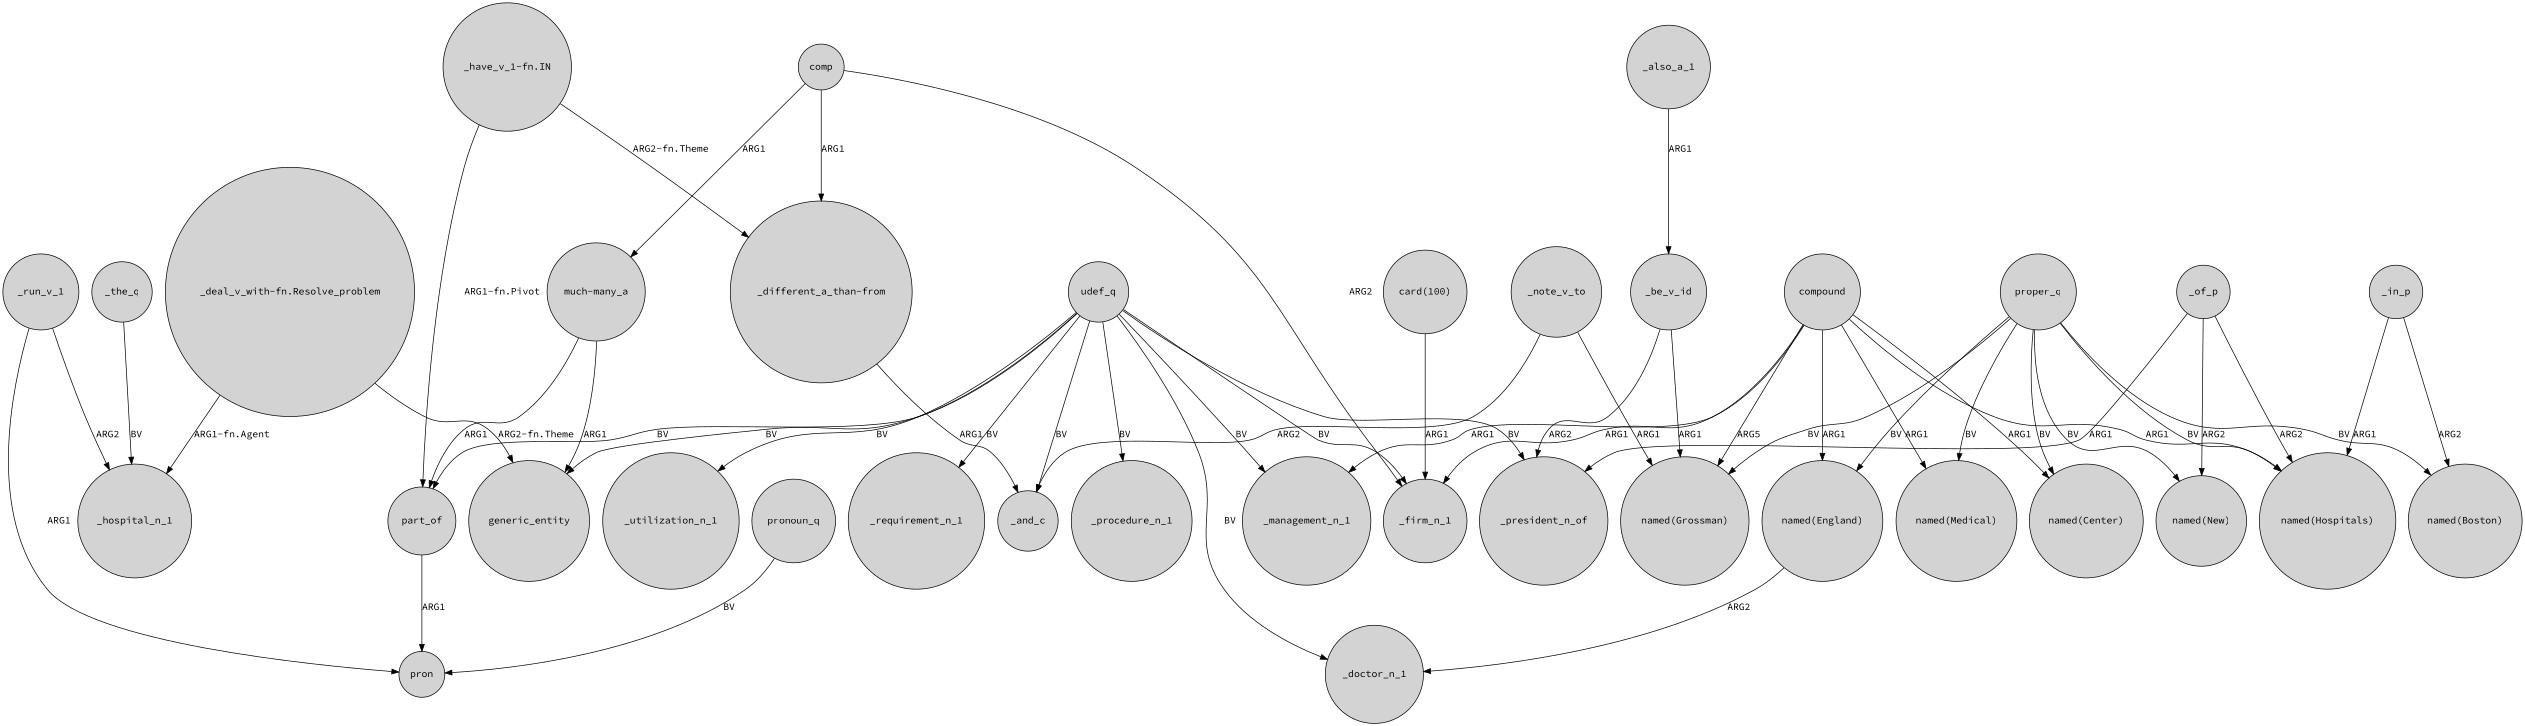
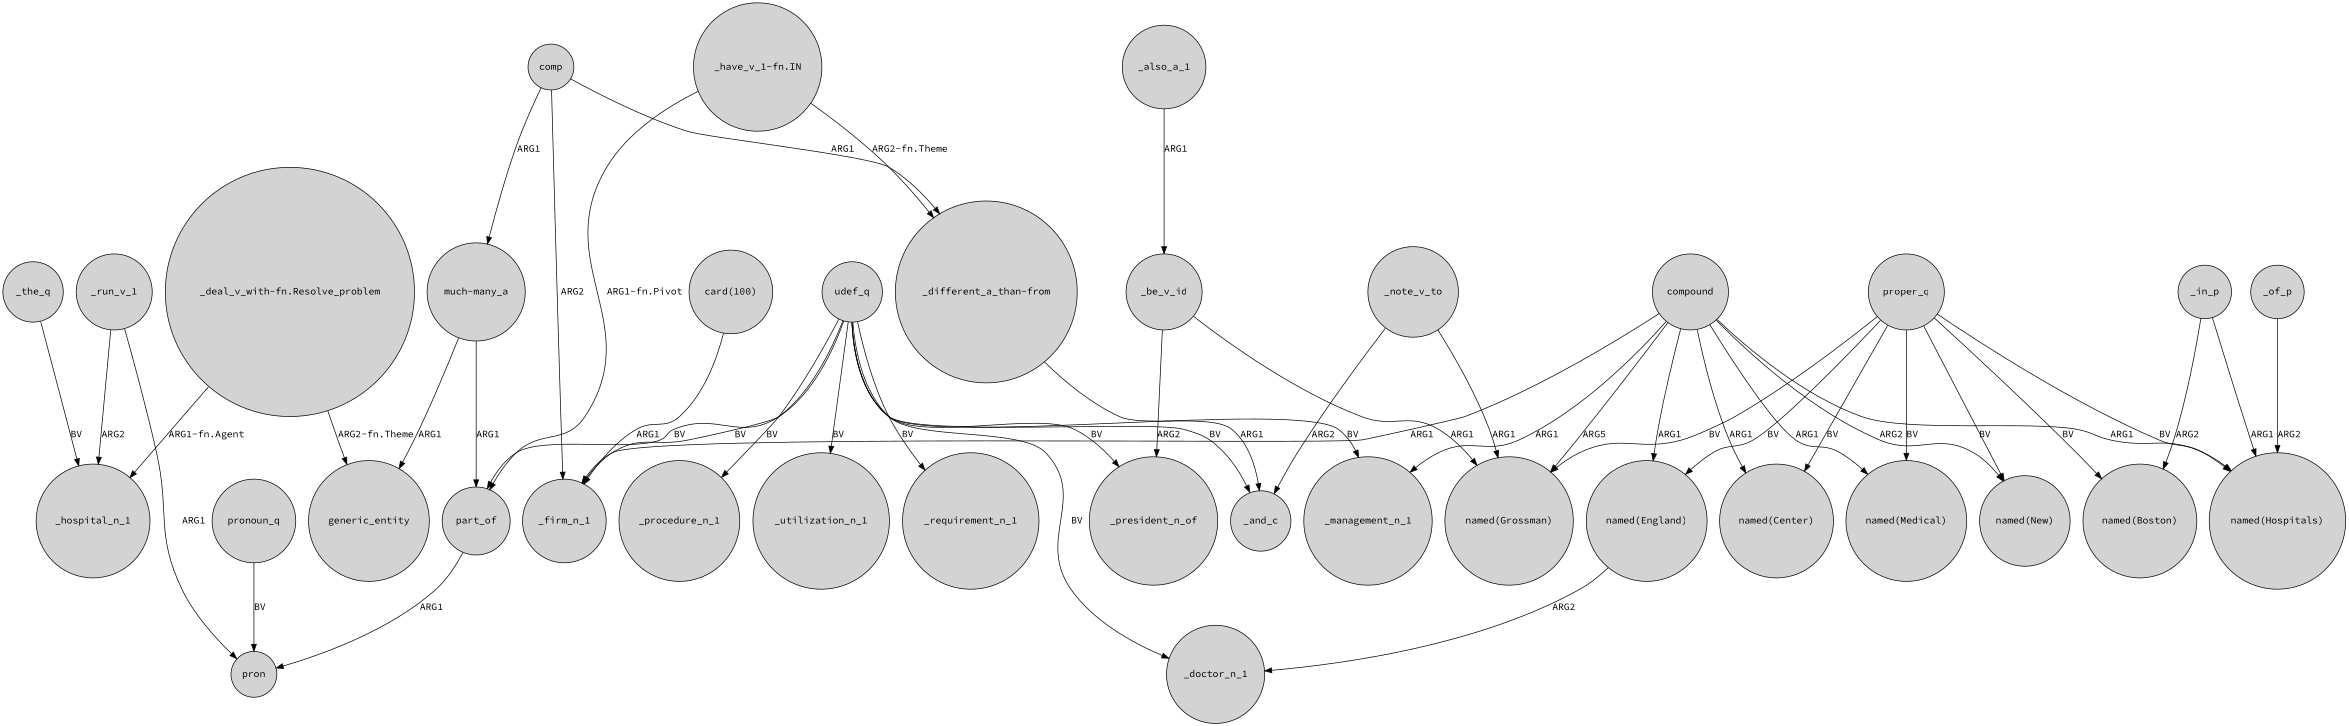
(2202, 393) -> (1847, 424)
(743, 432) -> none
(1933, 449) -> none
